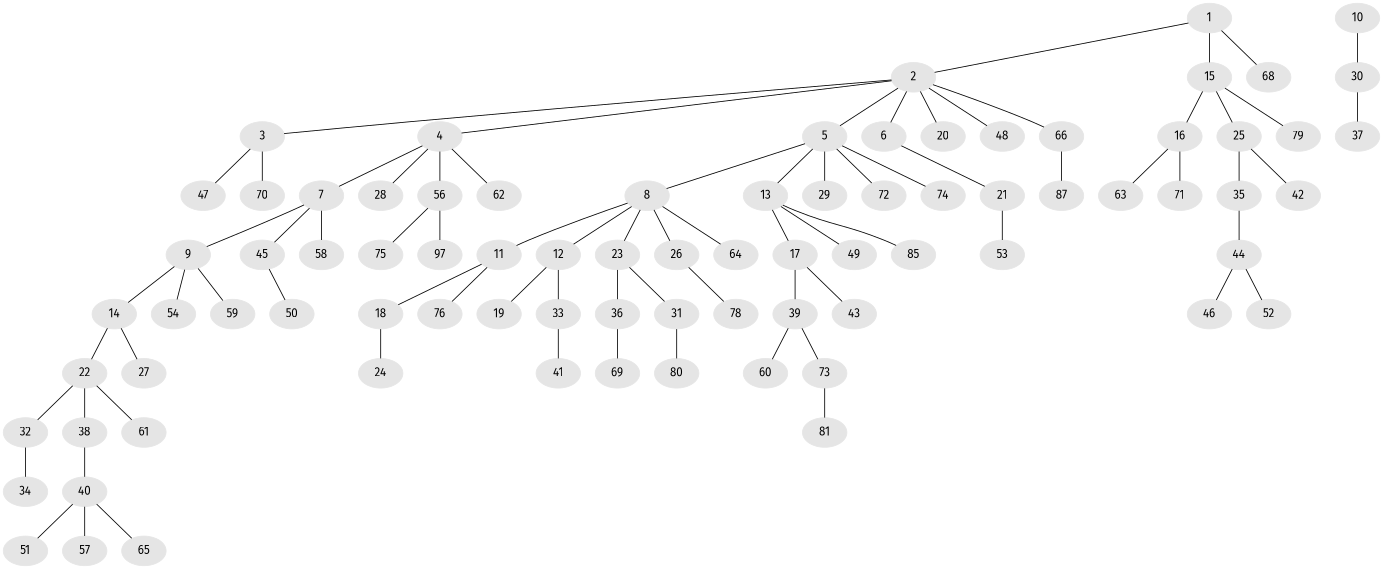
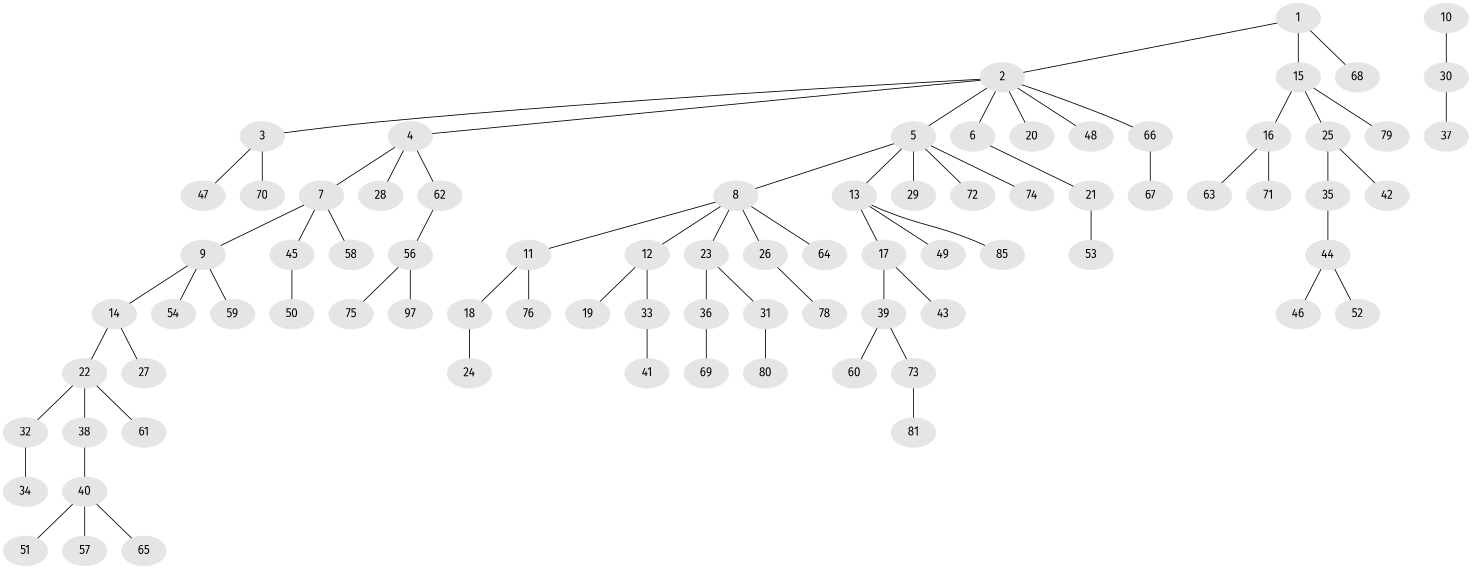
(440, 166) -> (425, 225)
(1061, 196) -> (1150, 196)
